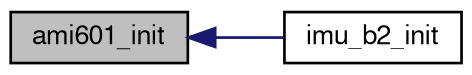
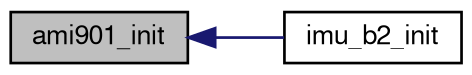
(99, 38) -> (99, 38)
